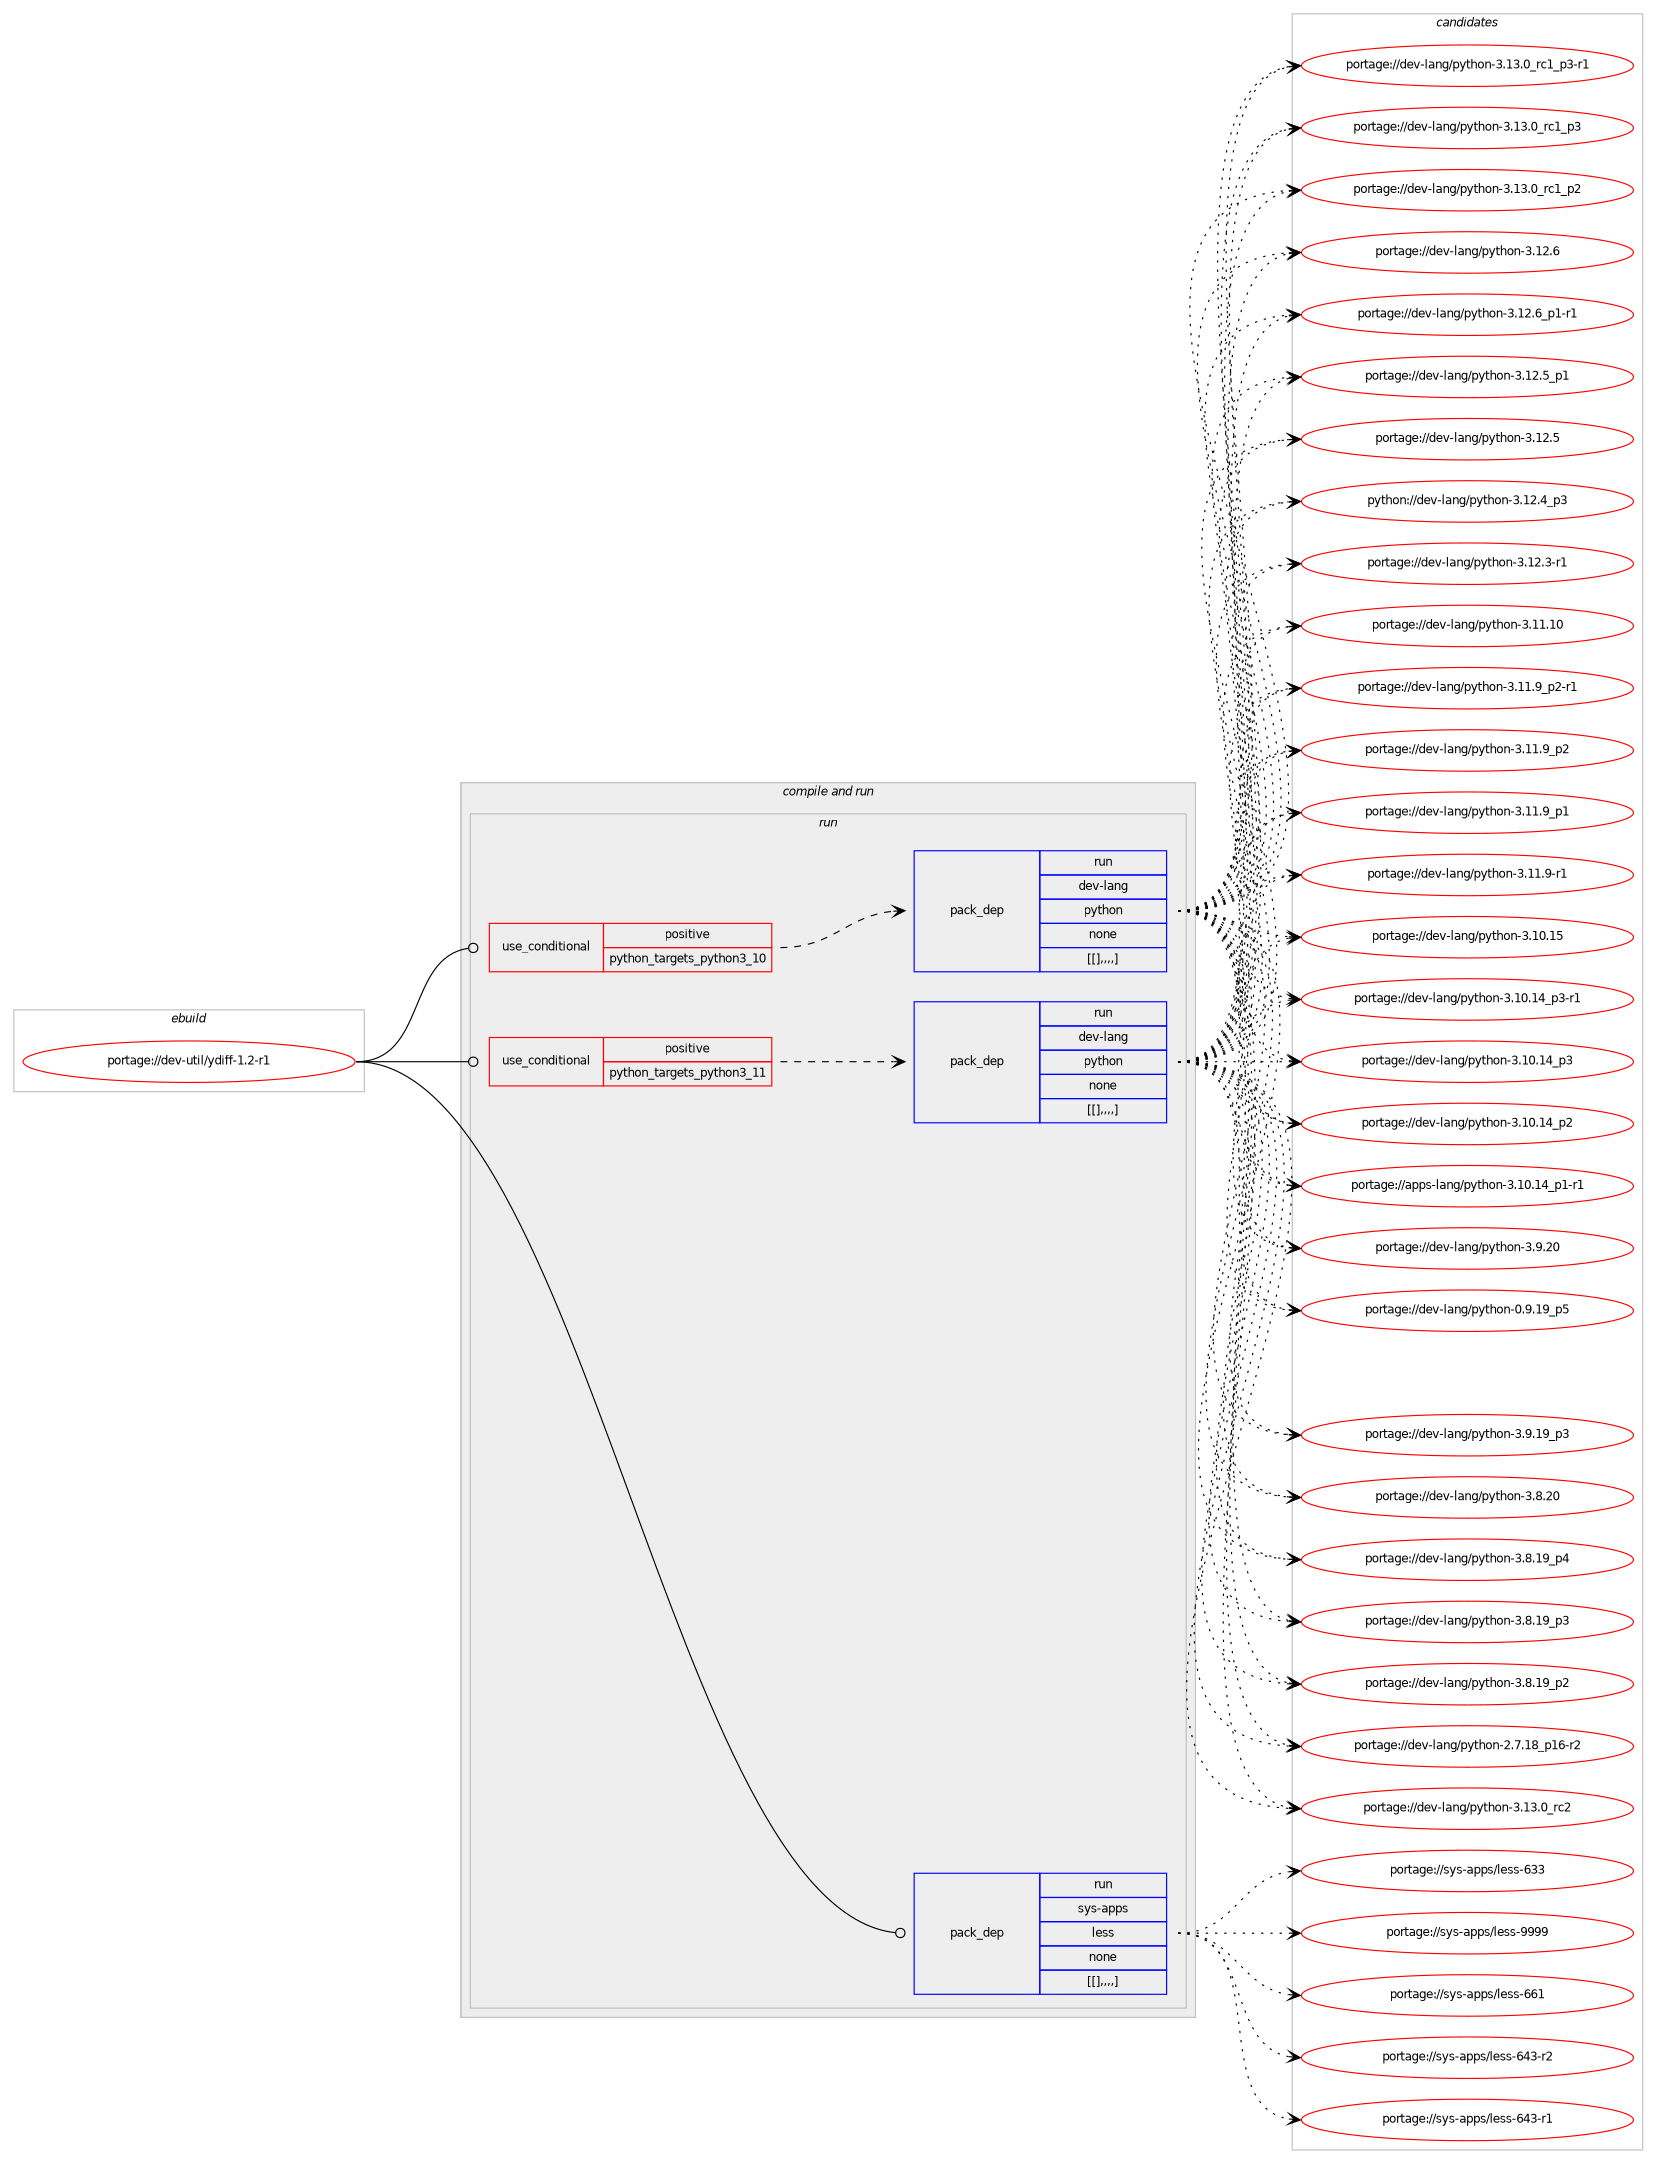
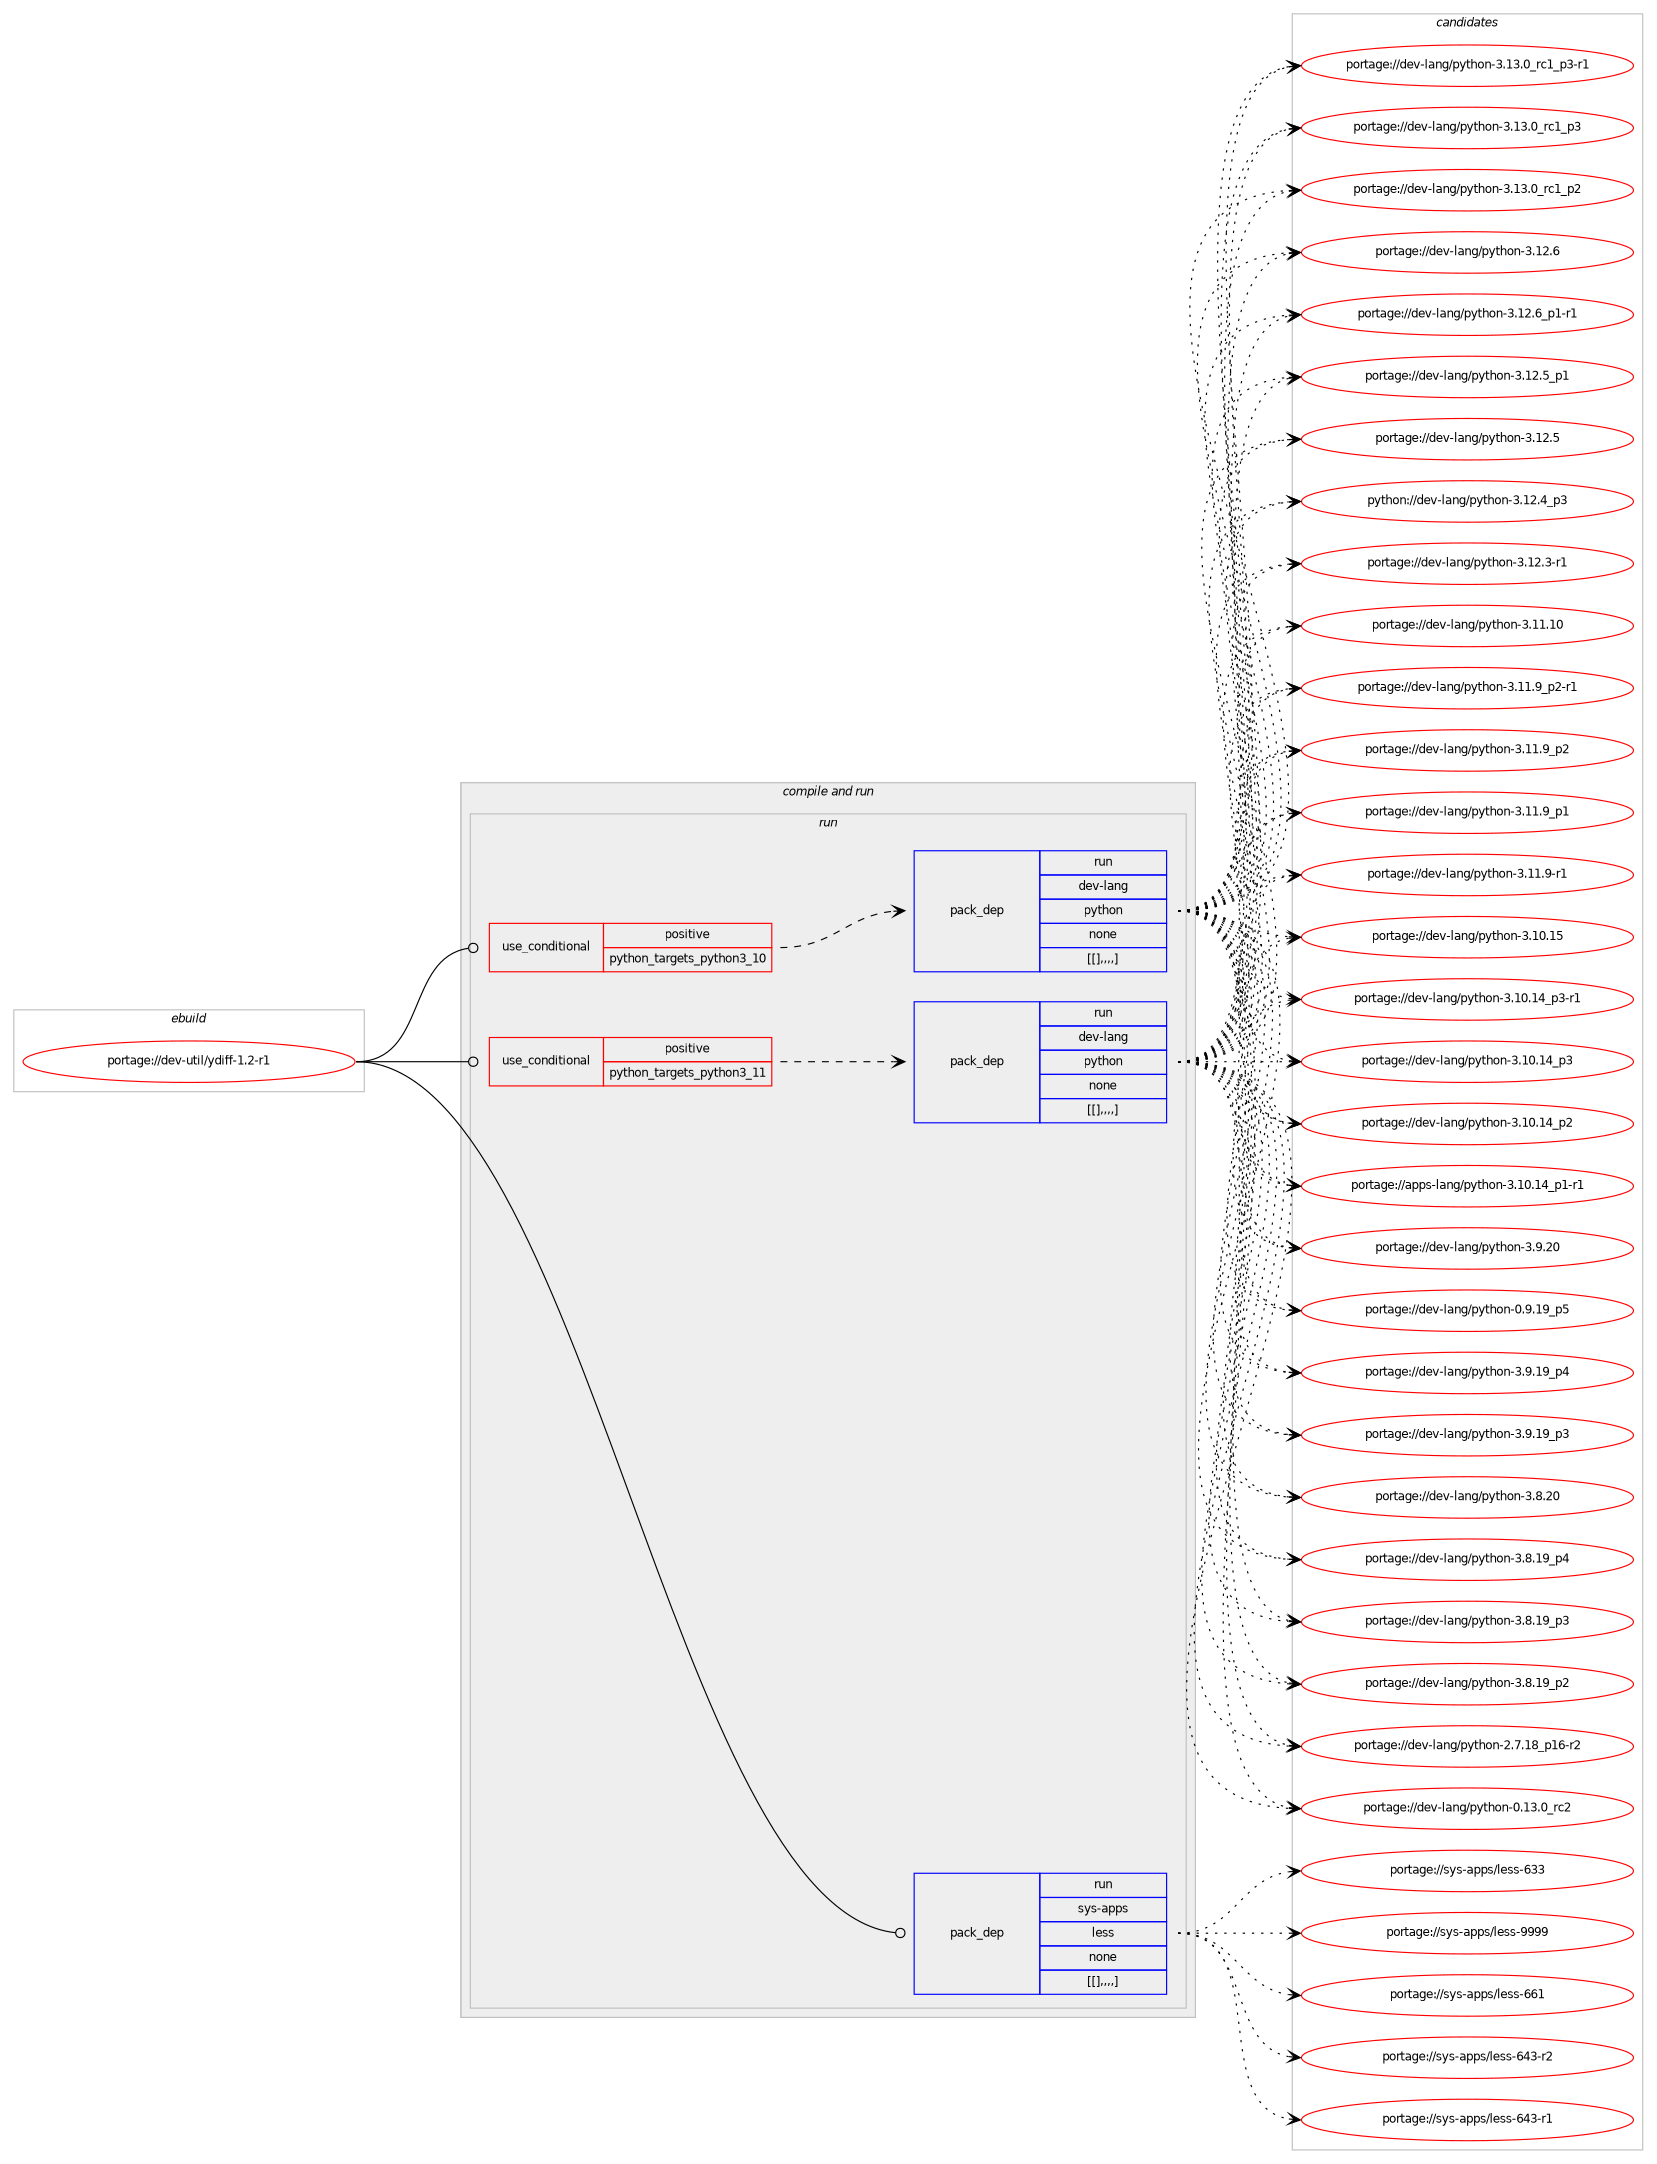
none -> (1467, 1373)
(1467, 1809) -> (1467, 1809)
